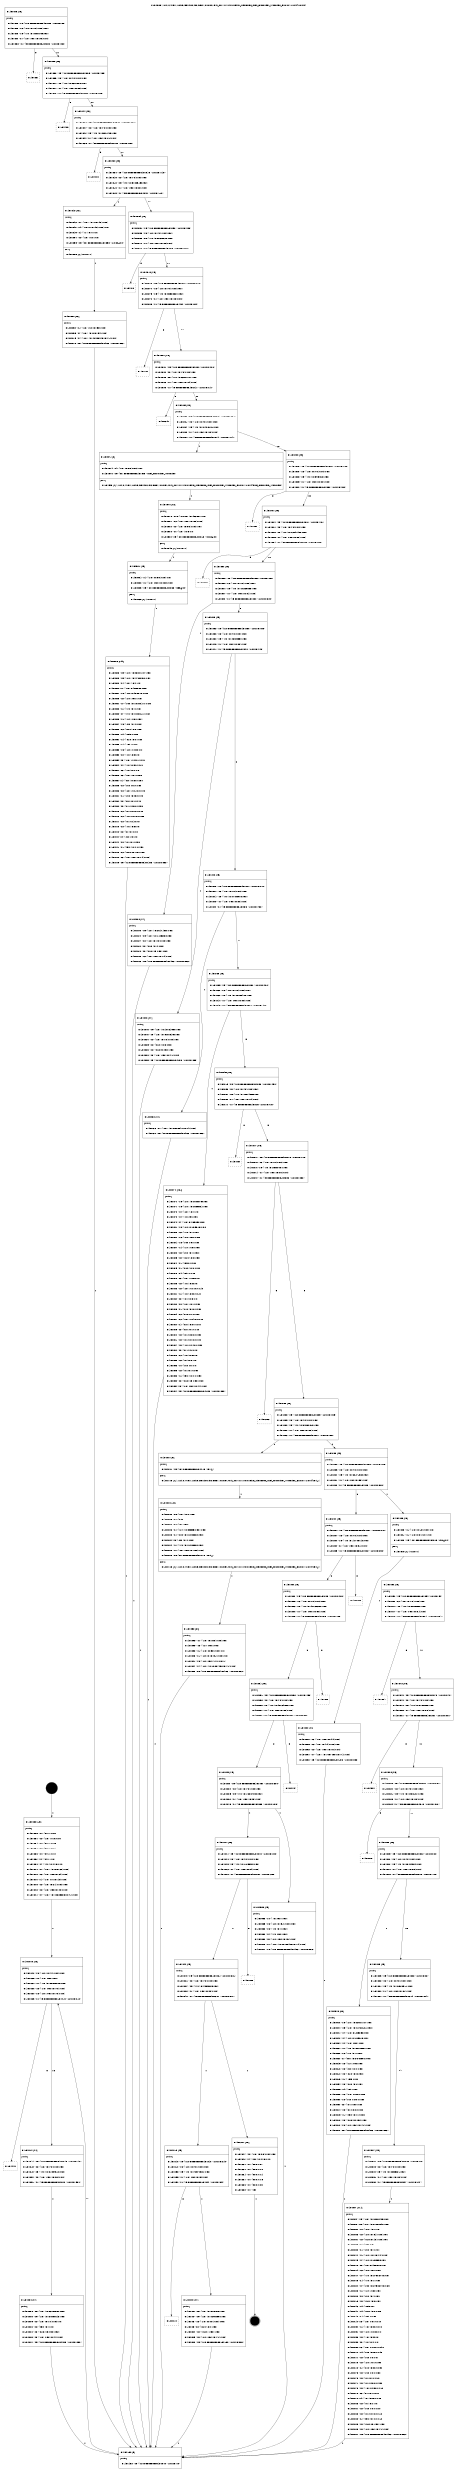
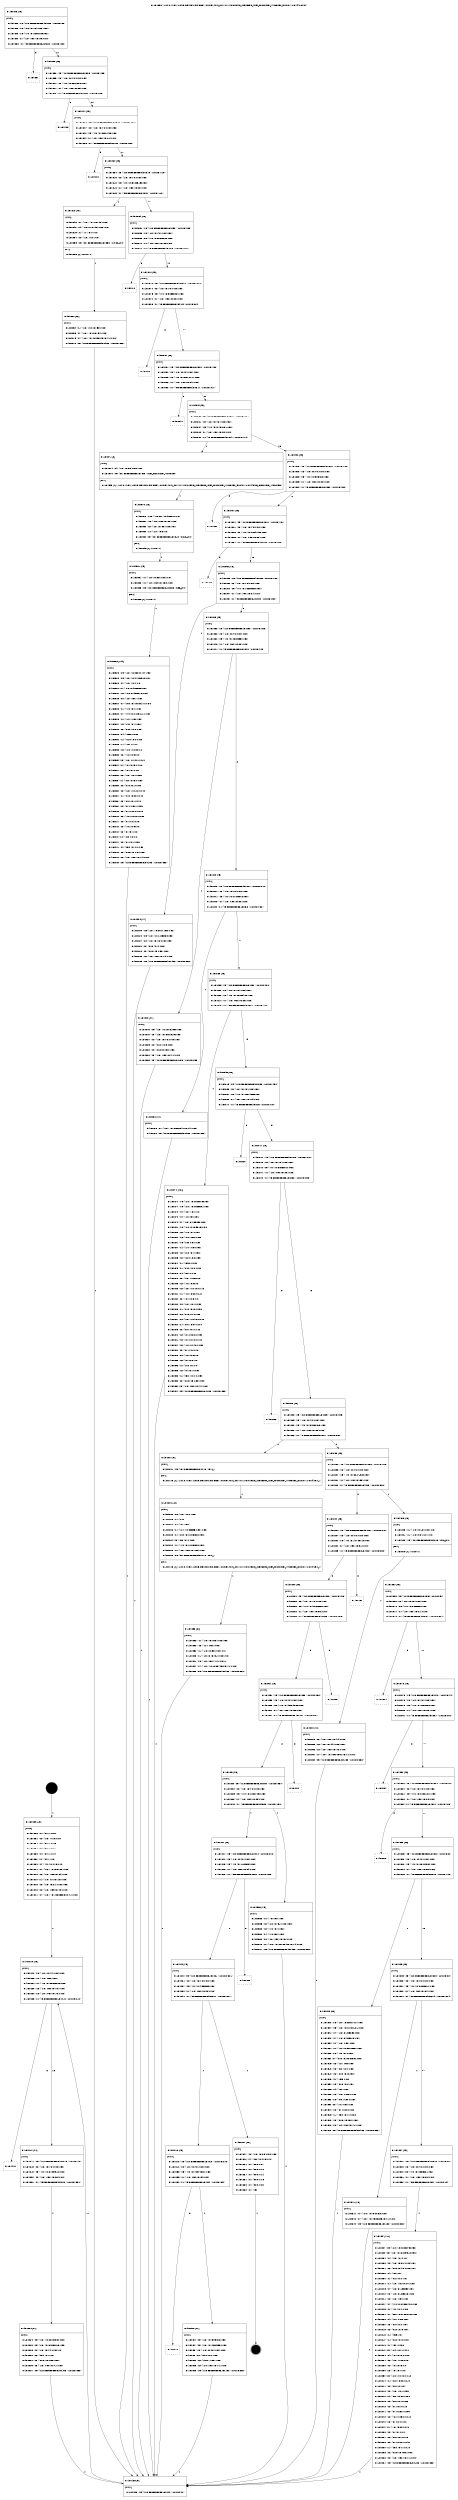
none -> (375, 2213)
